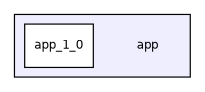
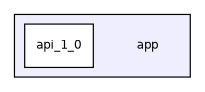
(59, 46) -> (59, 46)
